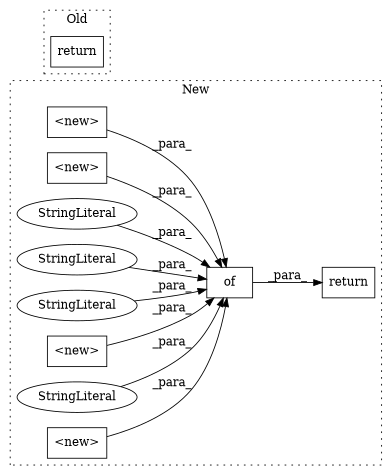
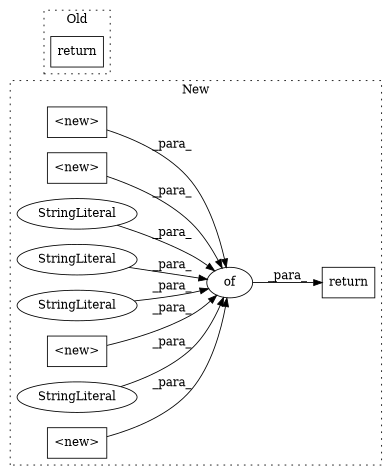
(230, 283) -> (230, 283)
